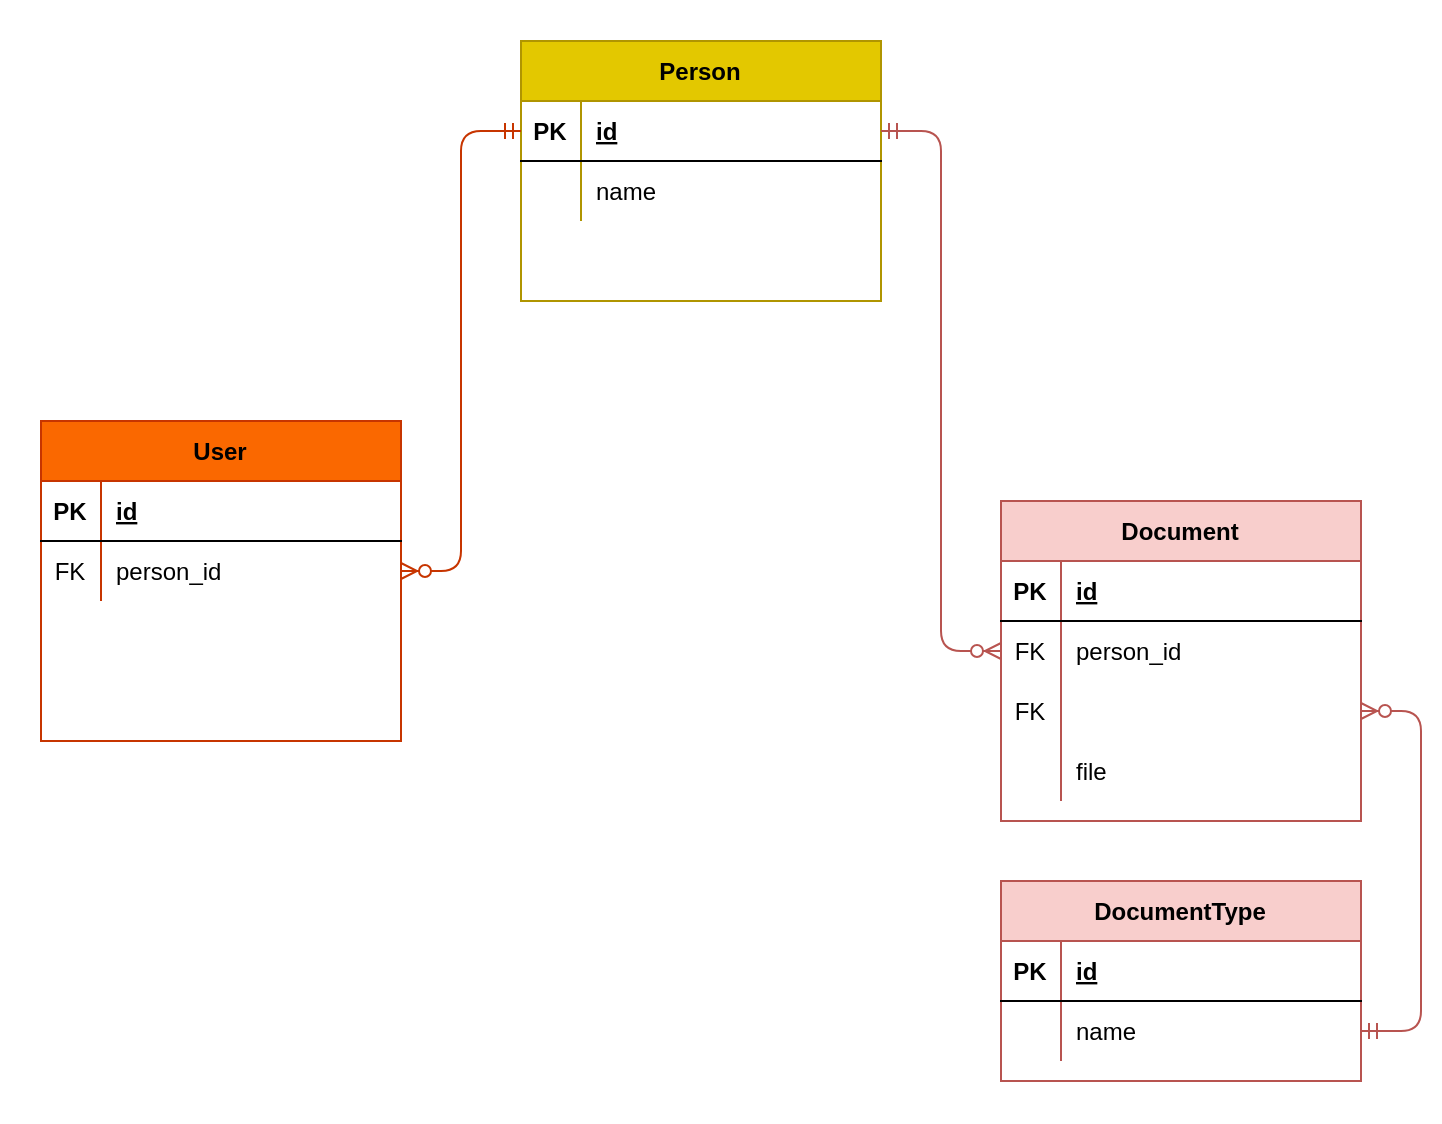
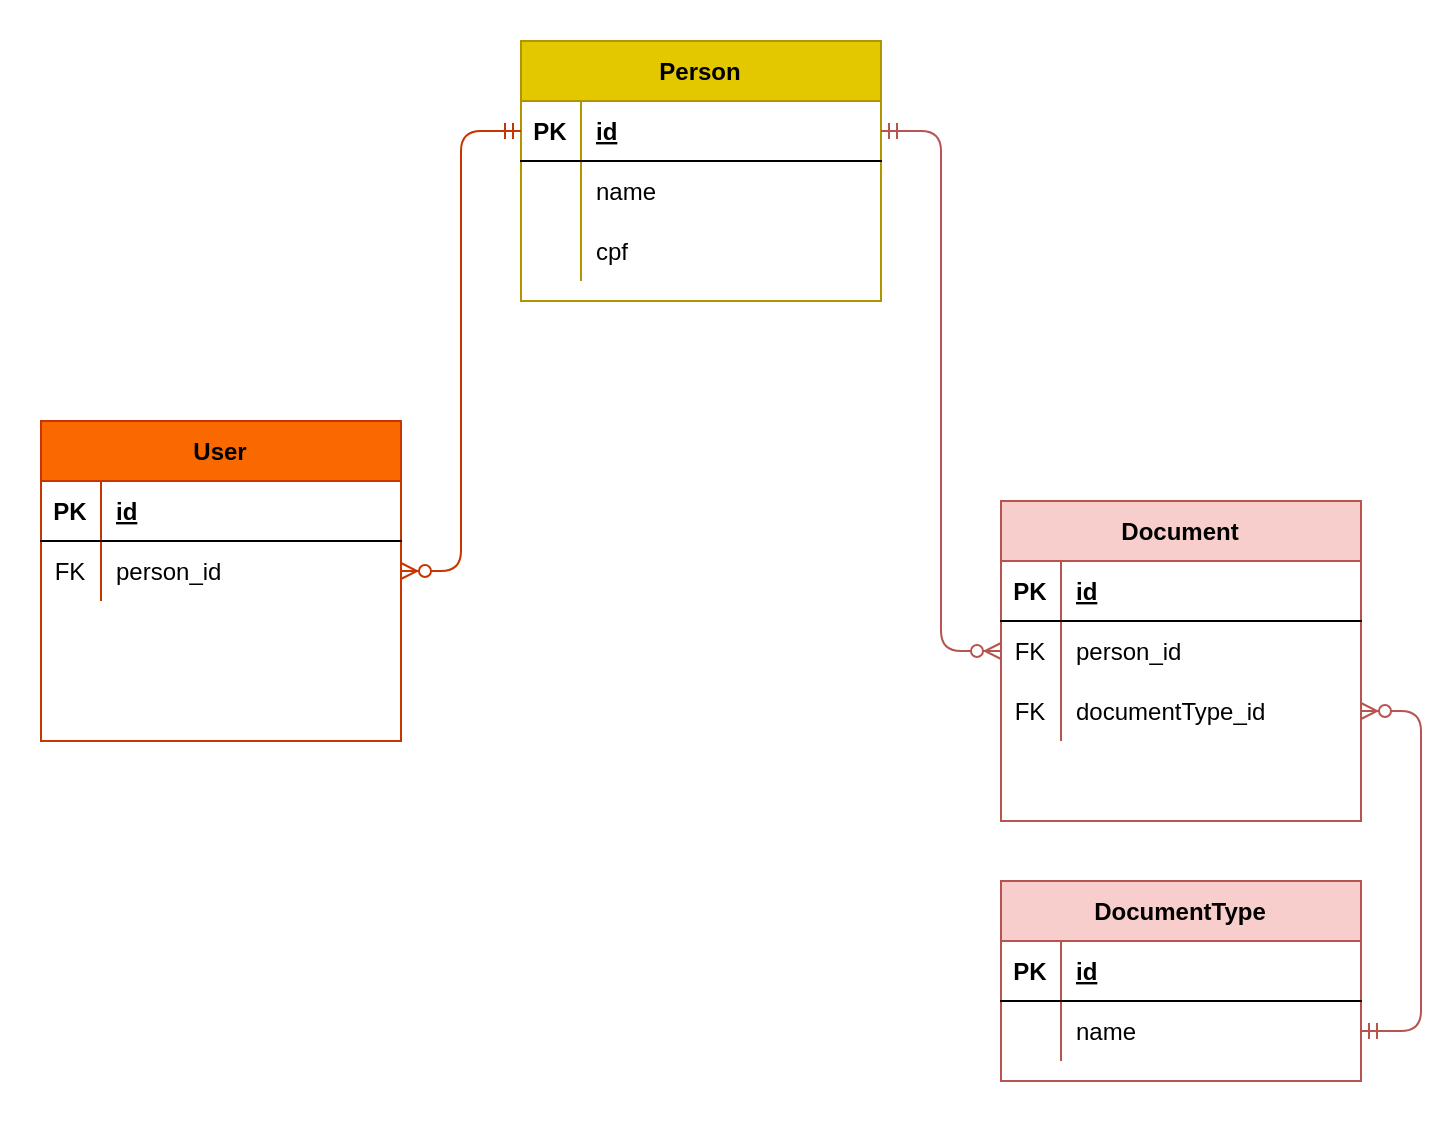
none -> (731, 251)
none -> (1211, 711)
(1211, 771) -> none
